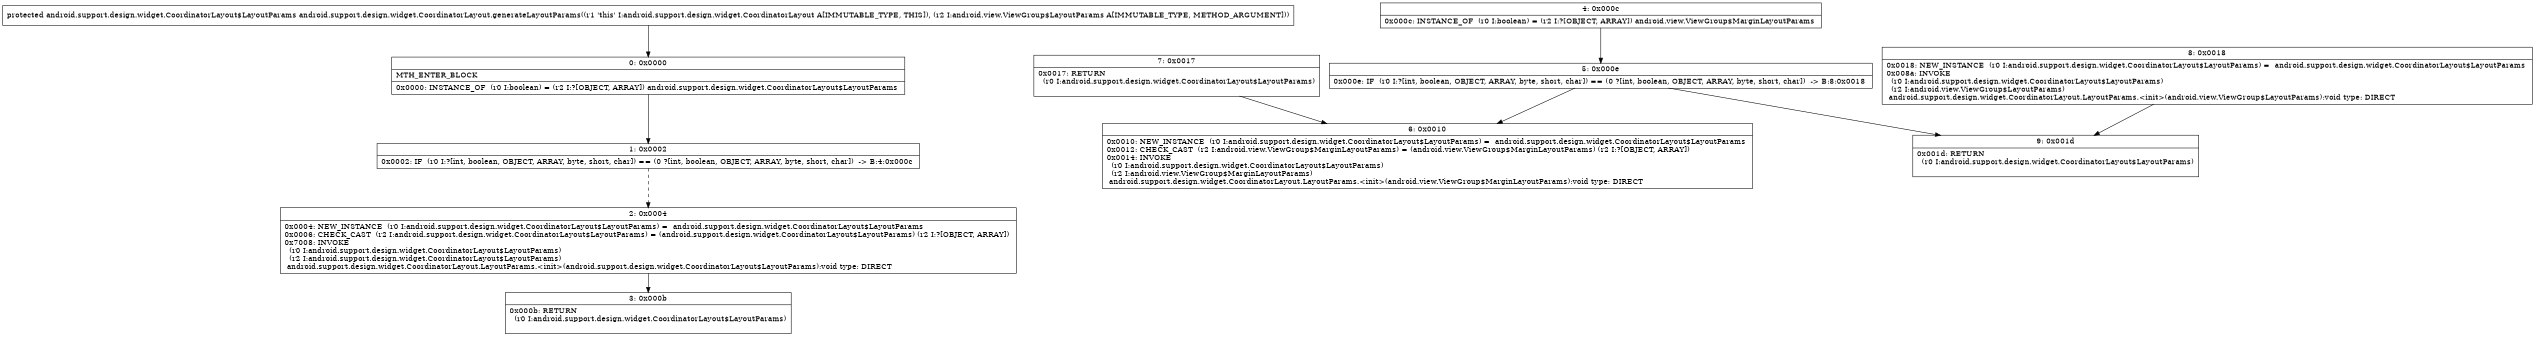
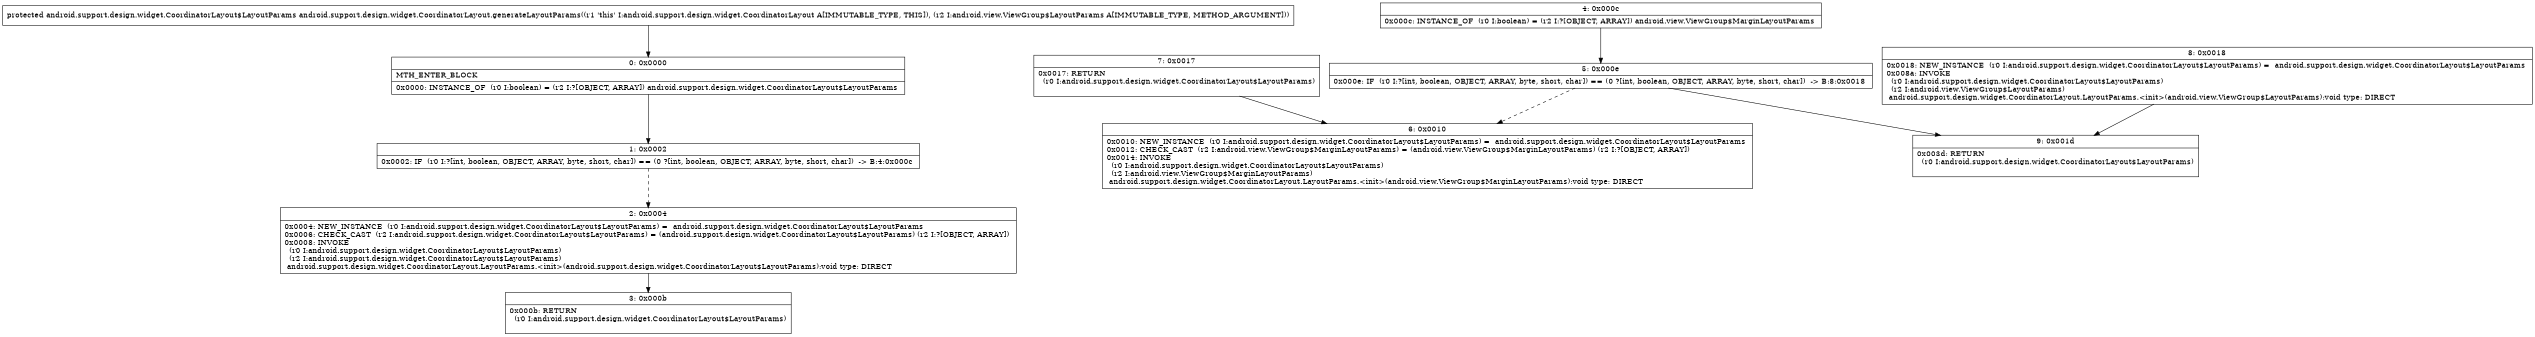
(1538, 105) -> (1538, 105)
(1953, 154) -> (1953, 154)
(319, 243) -> (319, 243)
